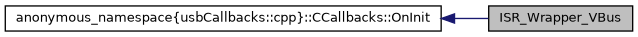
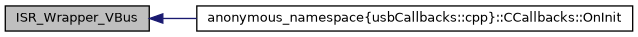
(472, 18) -> (180, 18)
